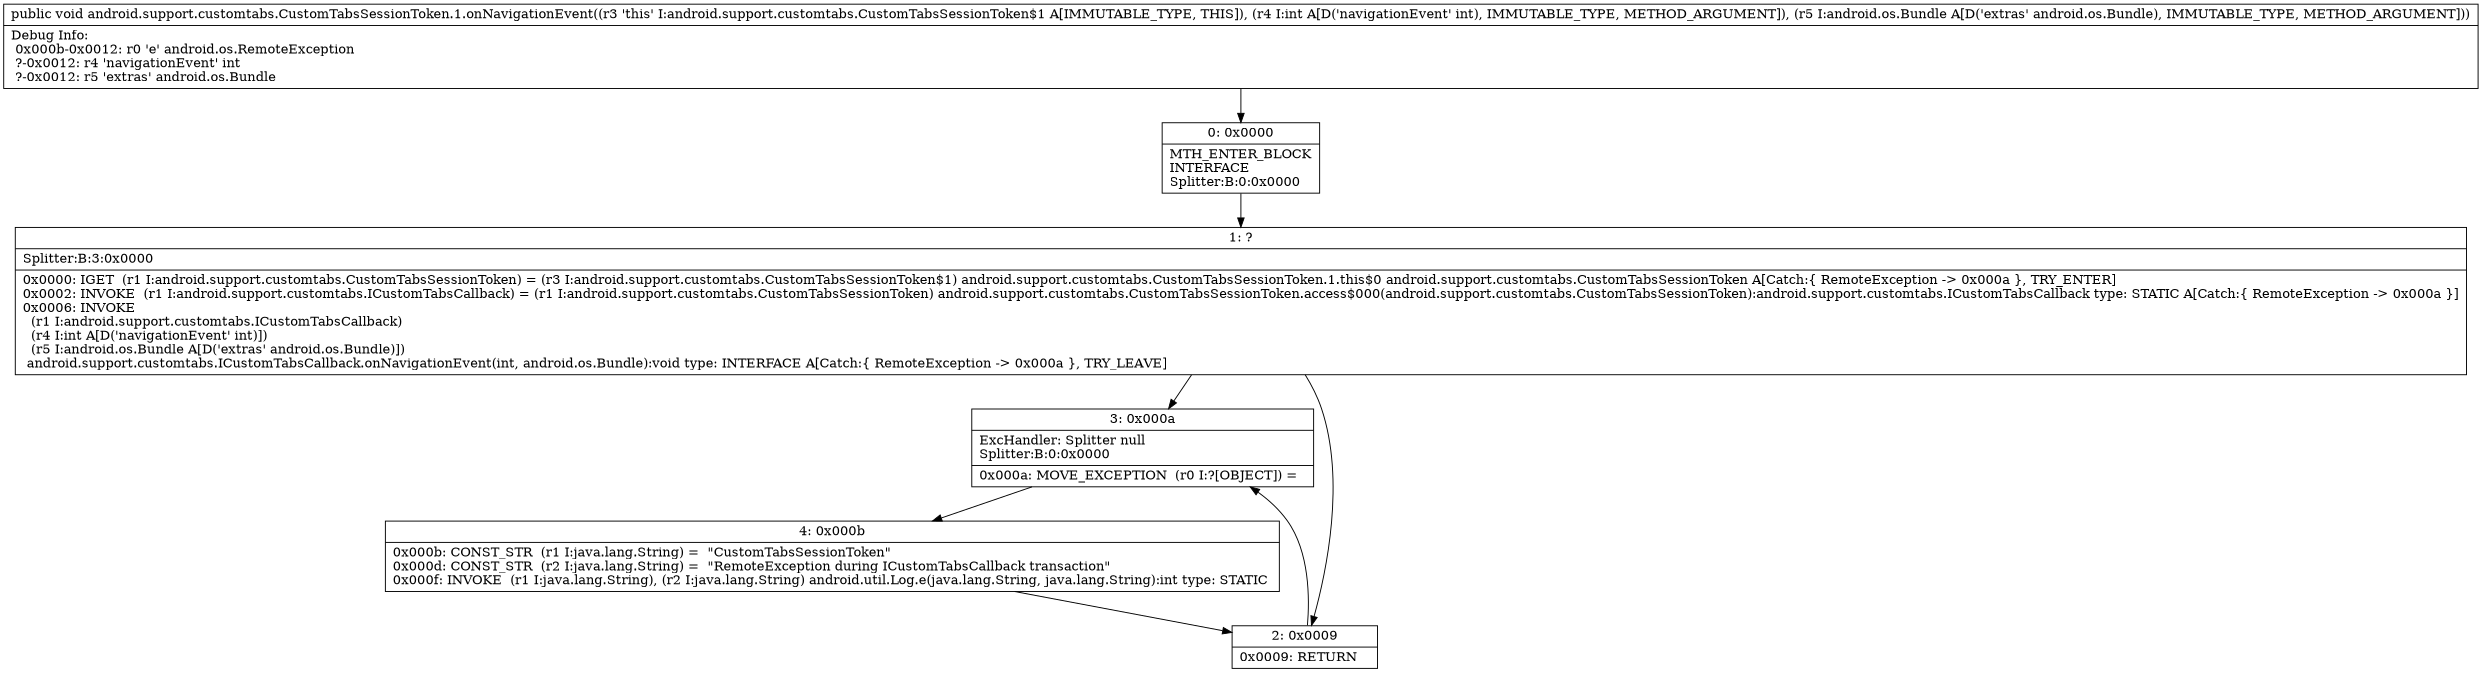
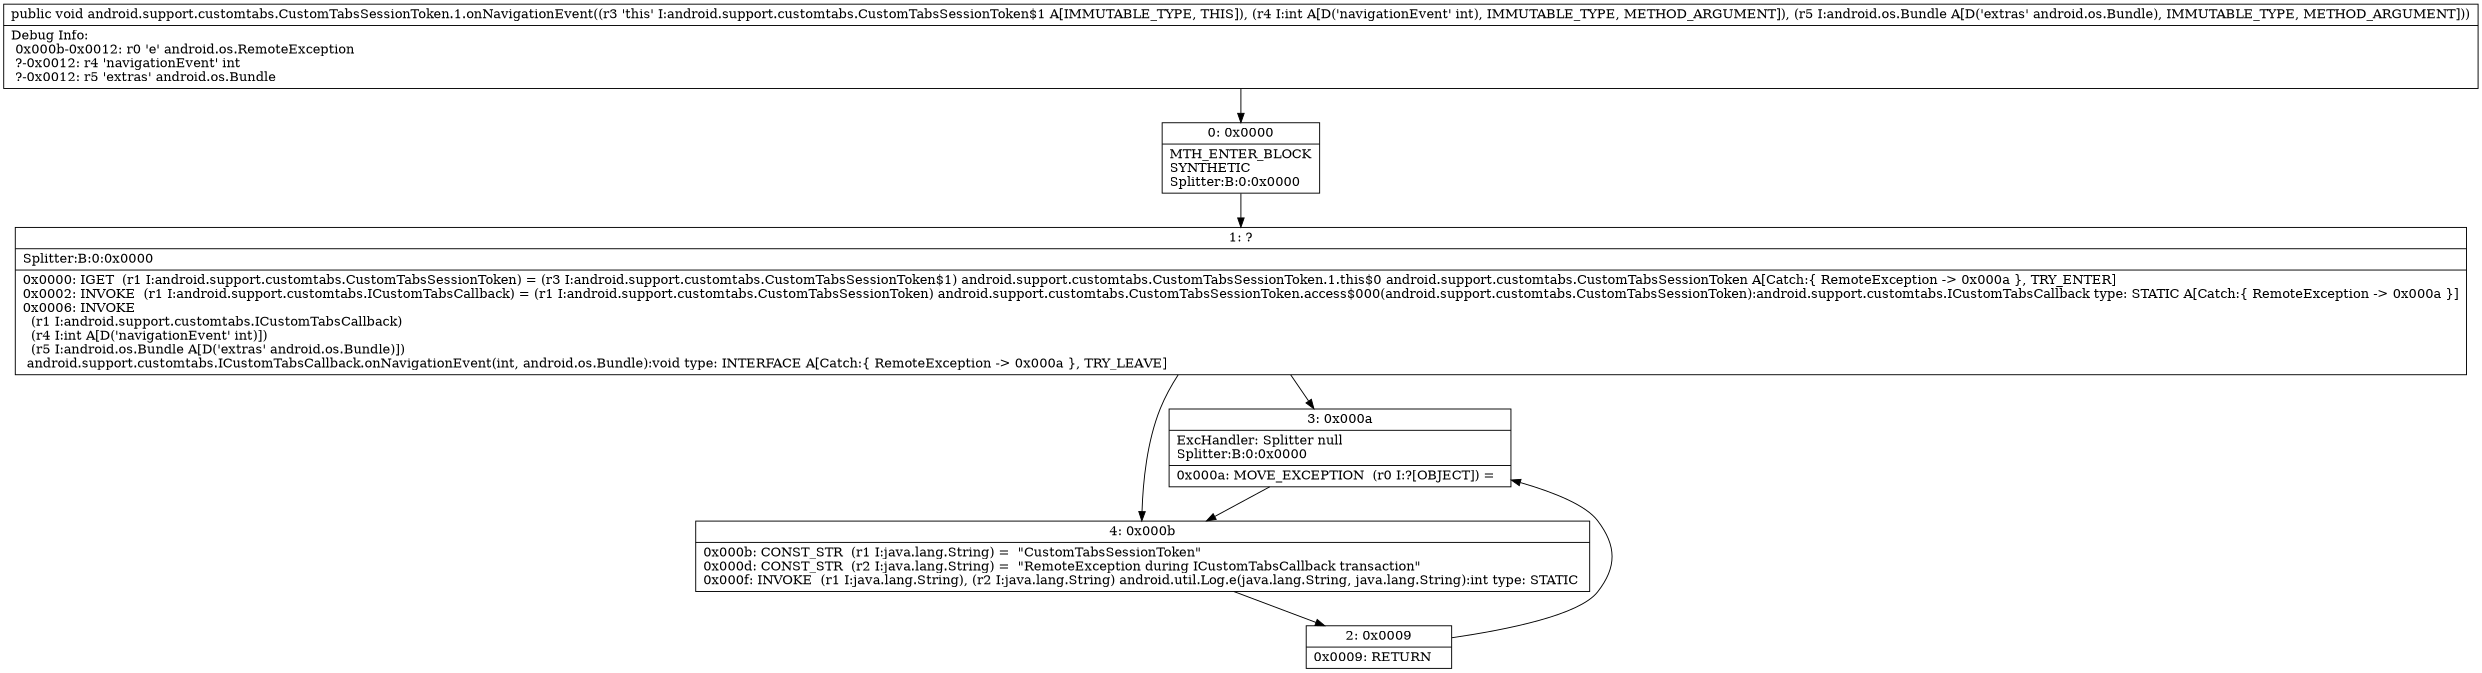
(1210, 168) -> (1210, 168)
(88, 259) -> (88, 259)
(1333, 494) -> (1151, 441)
